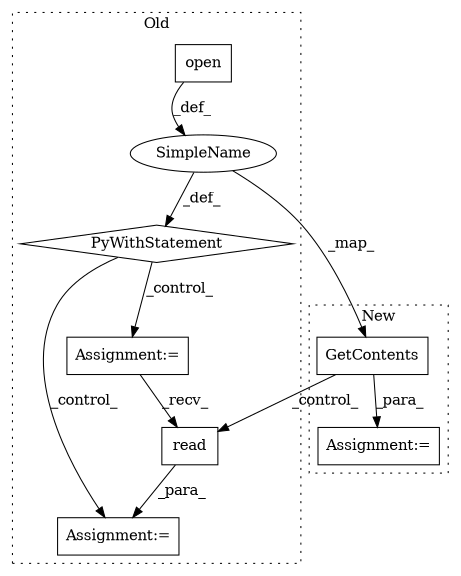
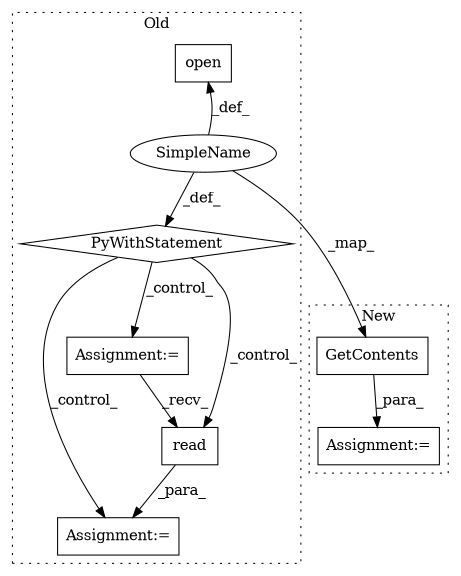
(172, 104) -> (212, 114)
(281, 401) -> (229, 332)
